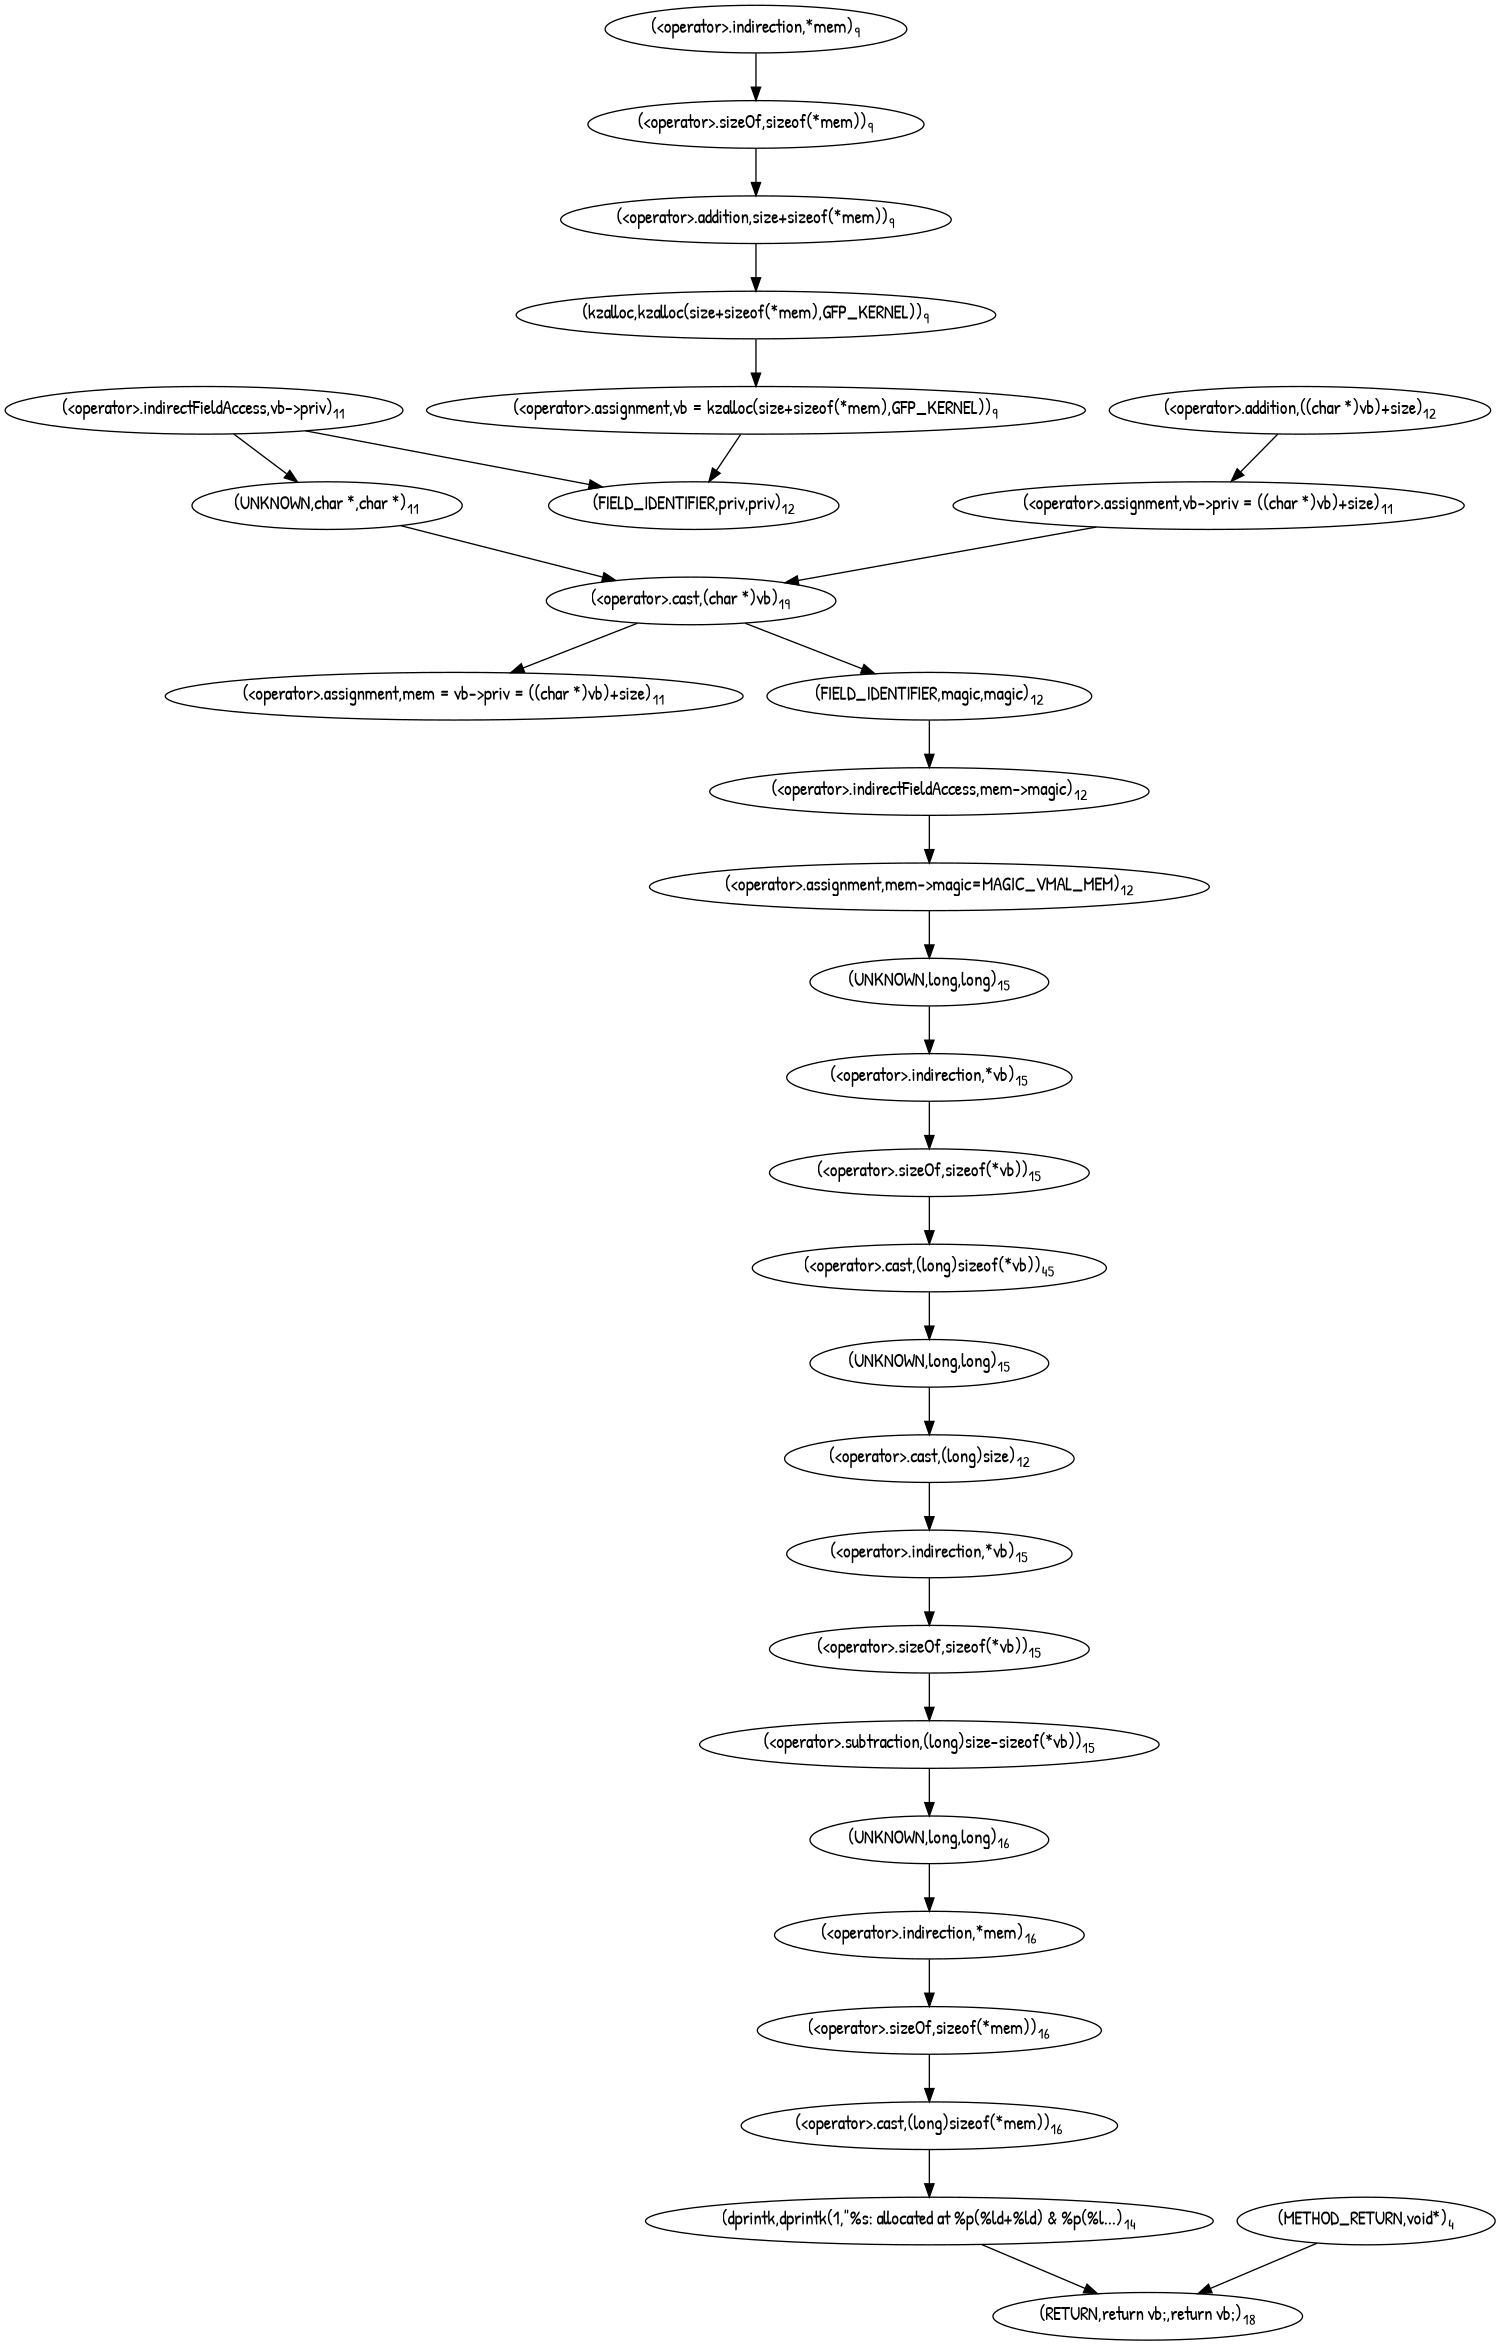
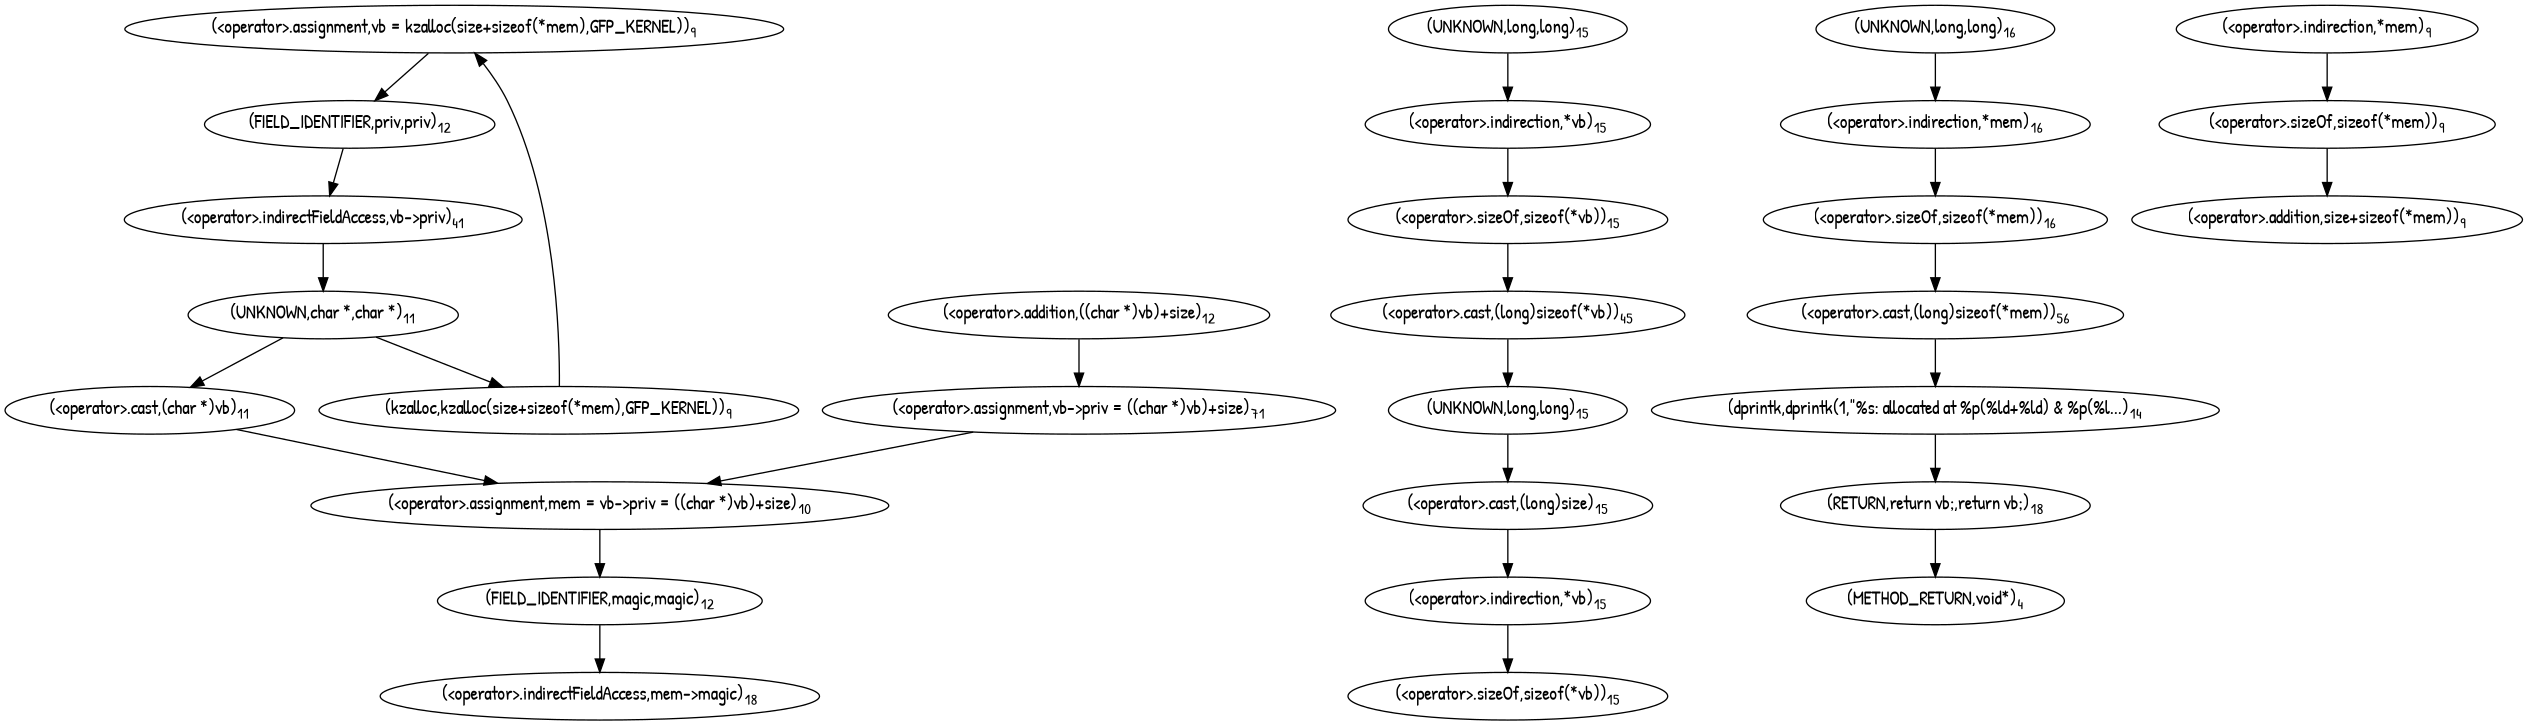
(756, 261) -> (433, 360)
(340, 408) -> (459, 218)
(447, 458) -> (338, 166)
(1388, 504) -> (1258, 408)
(947, 554) -> (847, 457)
(785, 599) -> (244, 408)
(804, 646) -> (600, 547)
(659, 694) -> (805, 504)
(1081, 790) -> (751, 694)
(929, 887) -> none
(1023, 1457) -> (1602, 504)
(929, 1745) -> none
(1057, 2124) -> (2063, 313)
(1264, 2266) -> (1935, 547)
